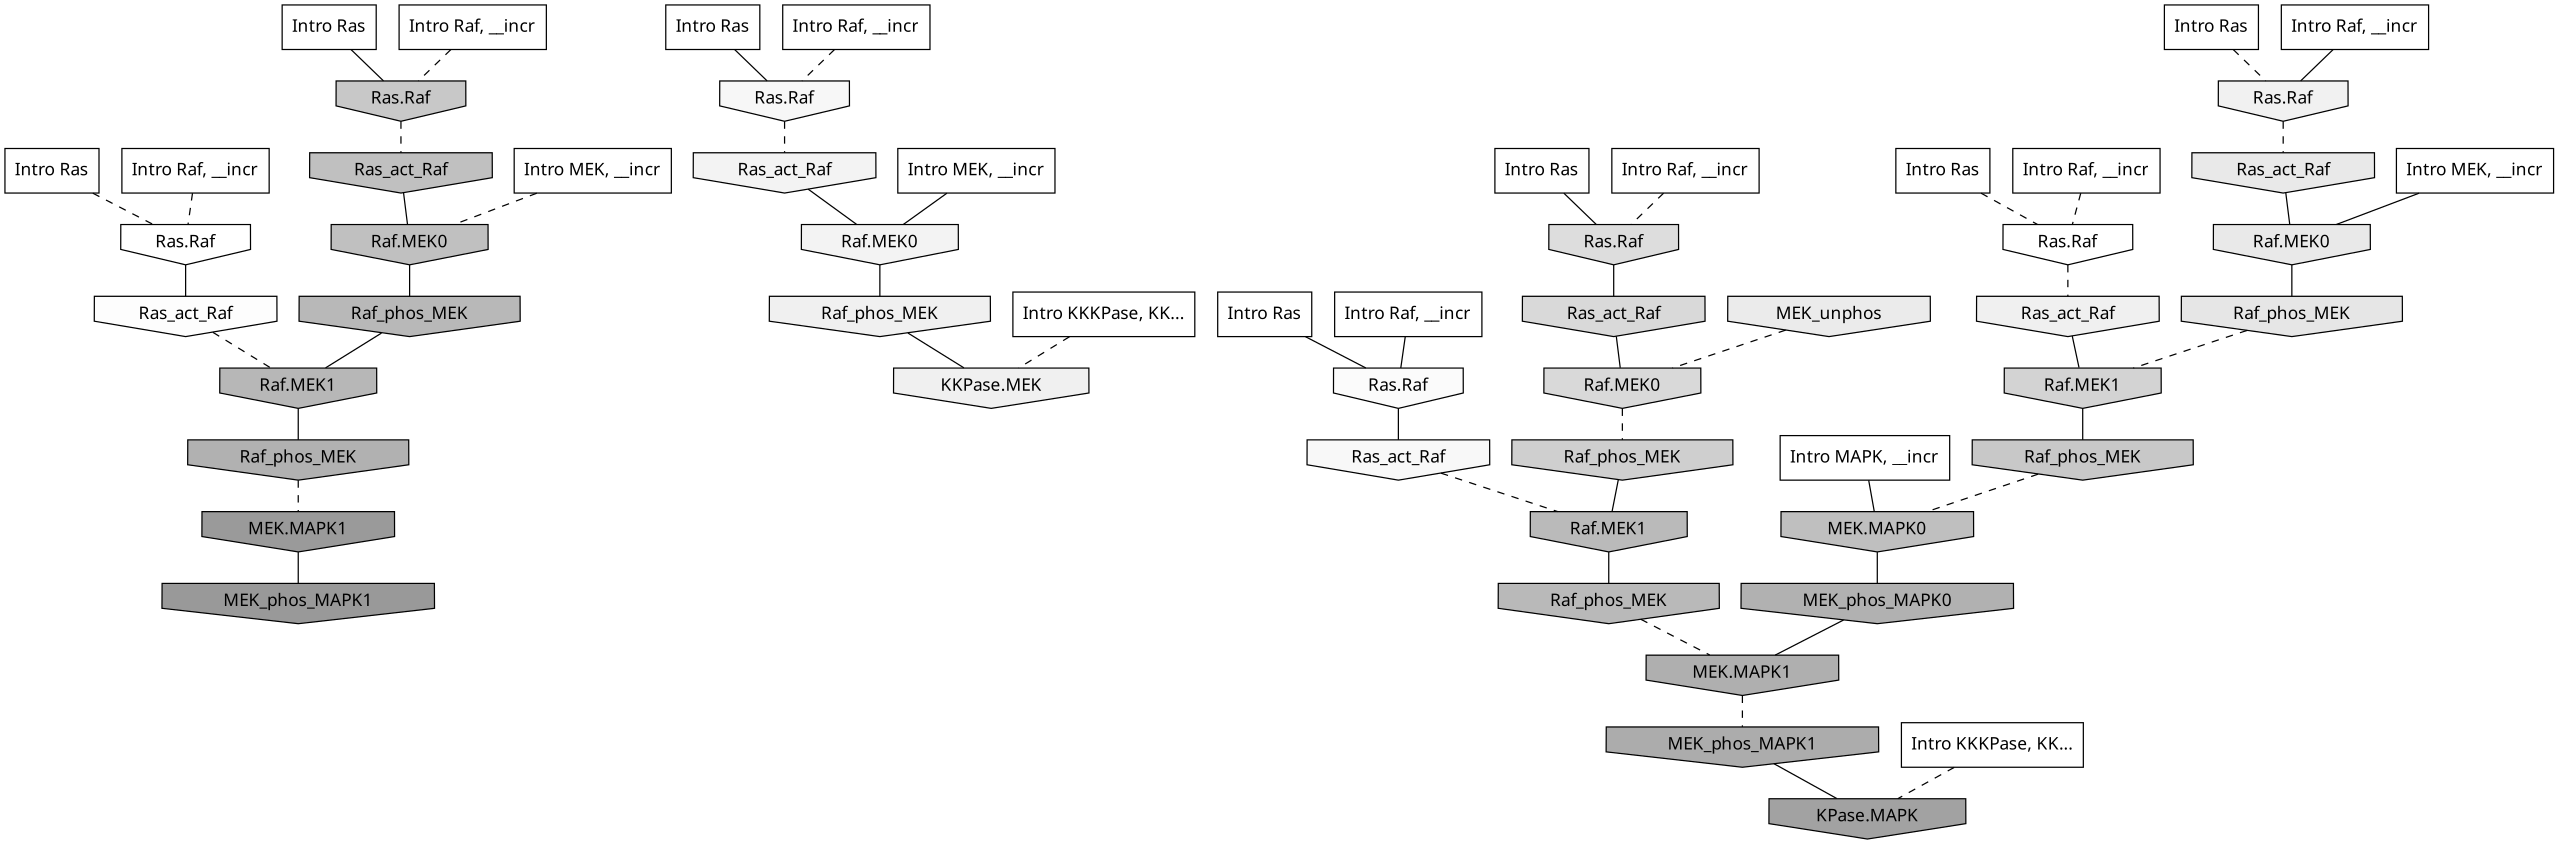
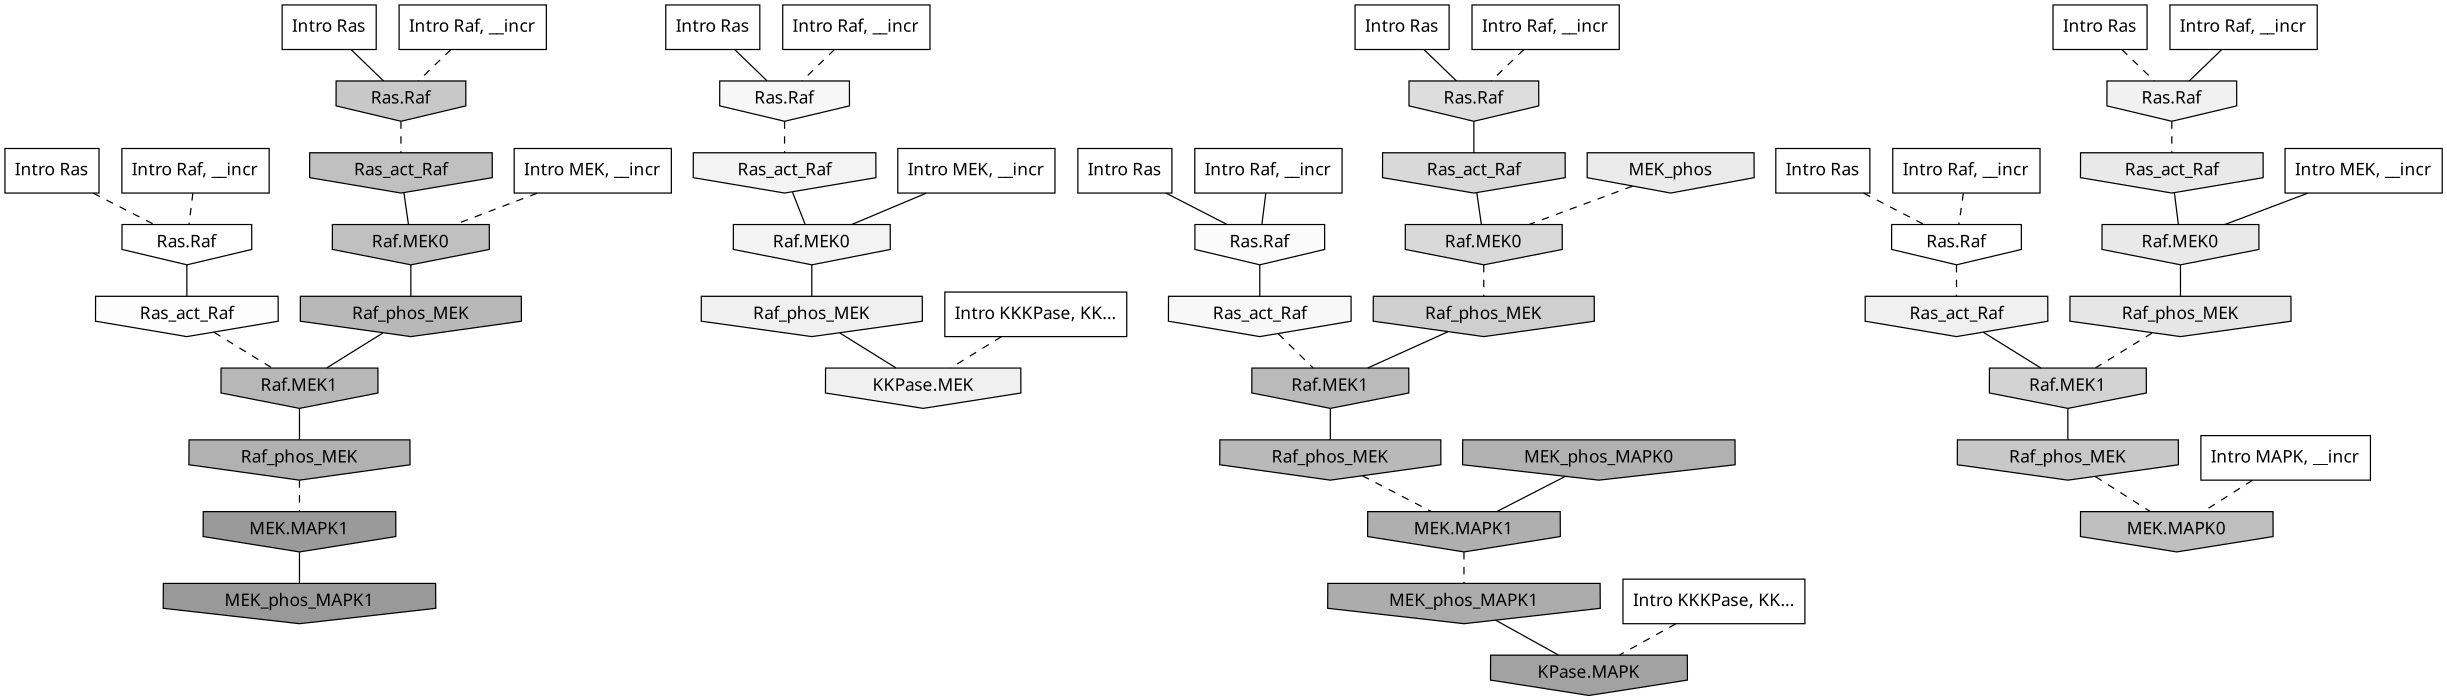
(1829, 314) -> (1671, 171)
(1871, 496) -> (2228, 496)
(1877, 568) -> none
